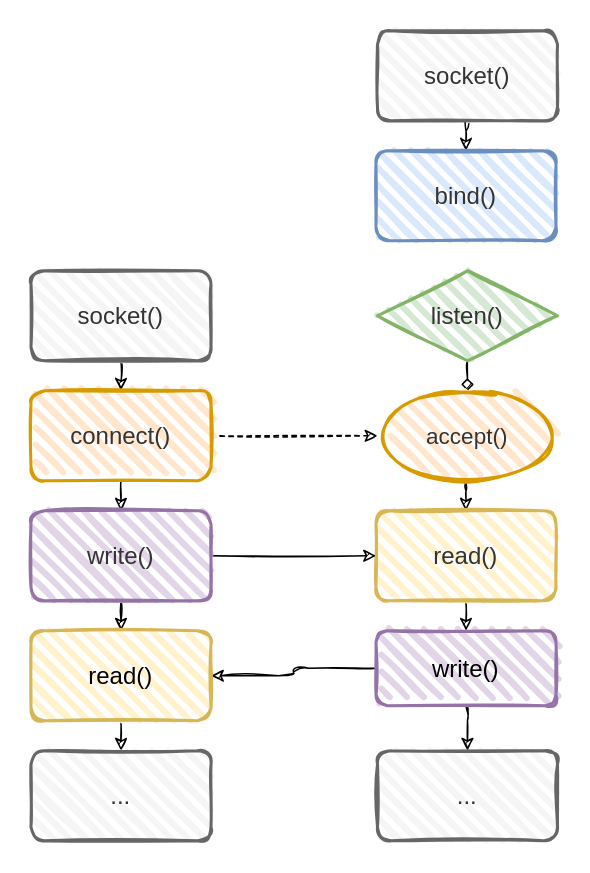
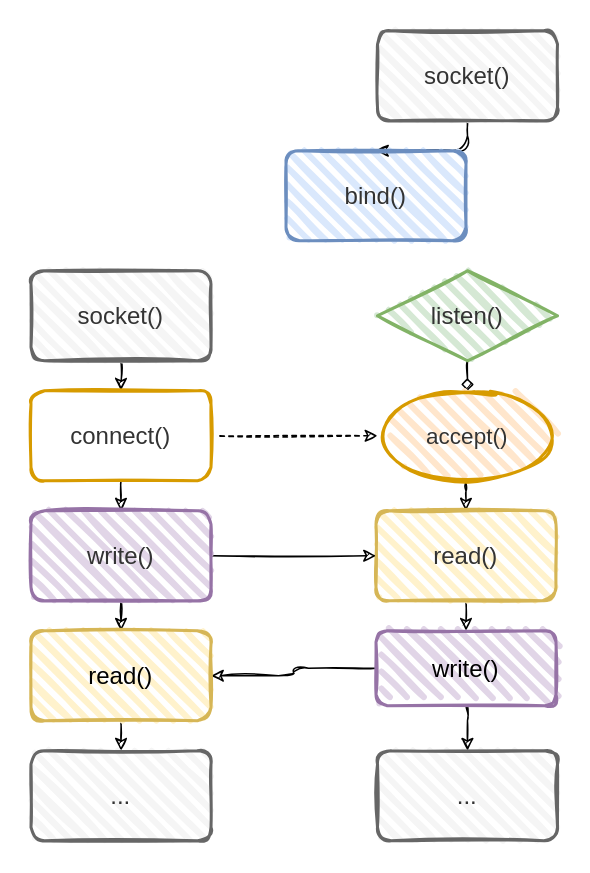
(466, 196) -> (376, 196)
(121, 436) -> (121, 436)
